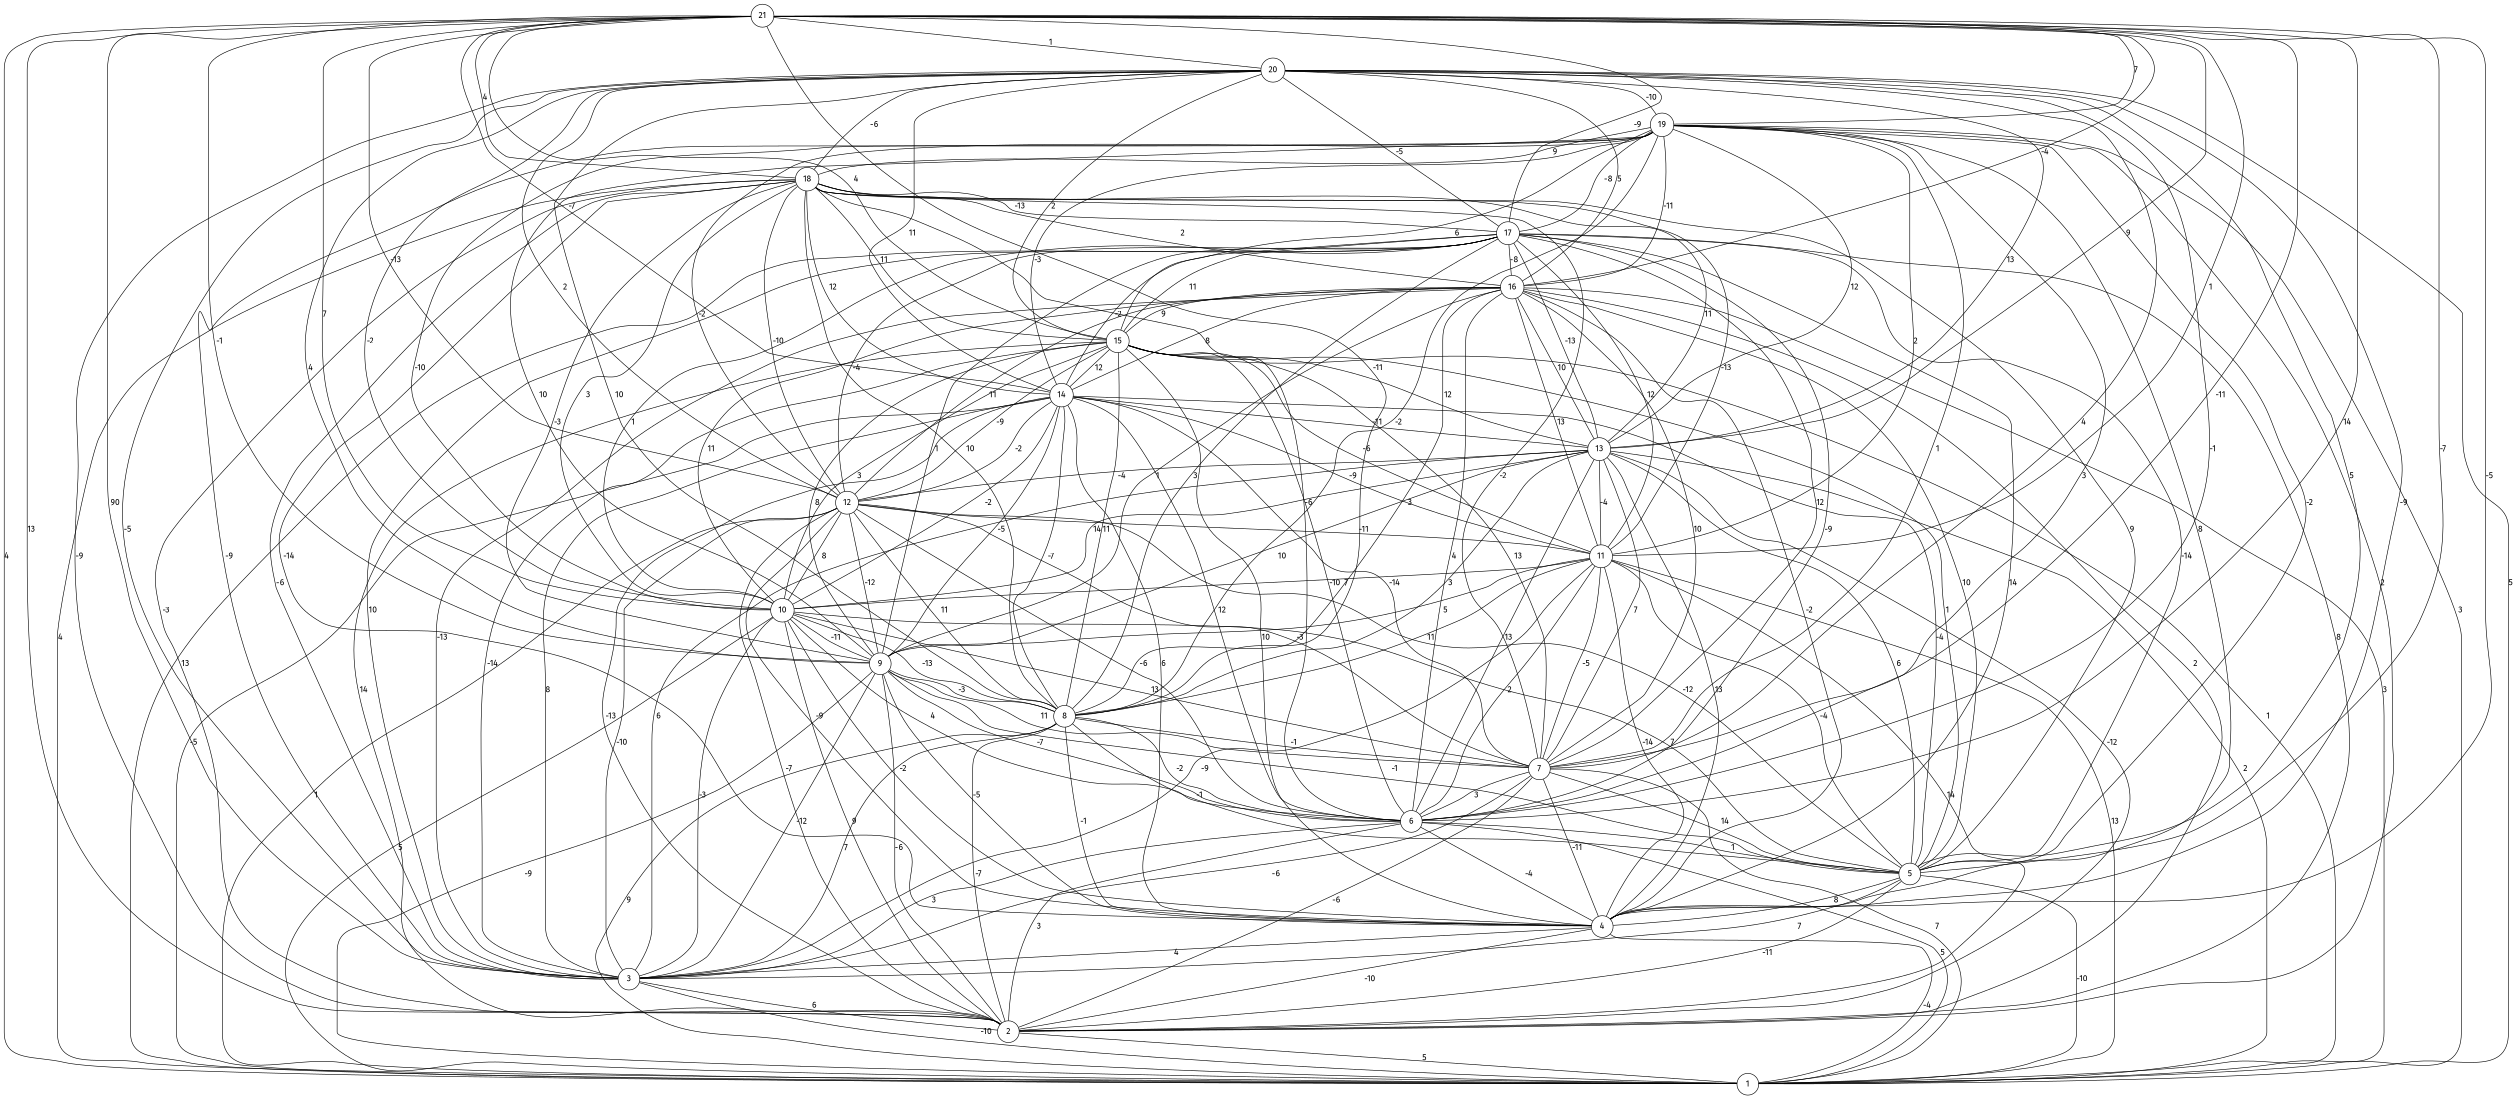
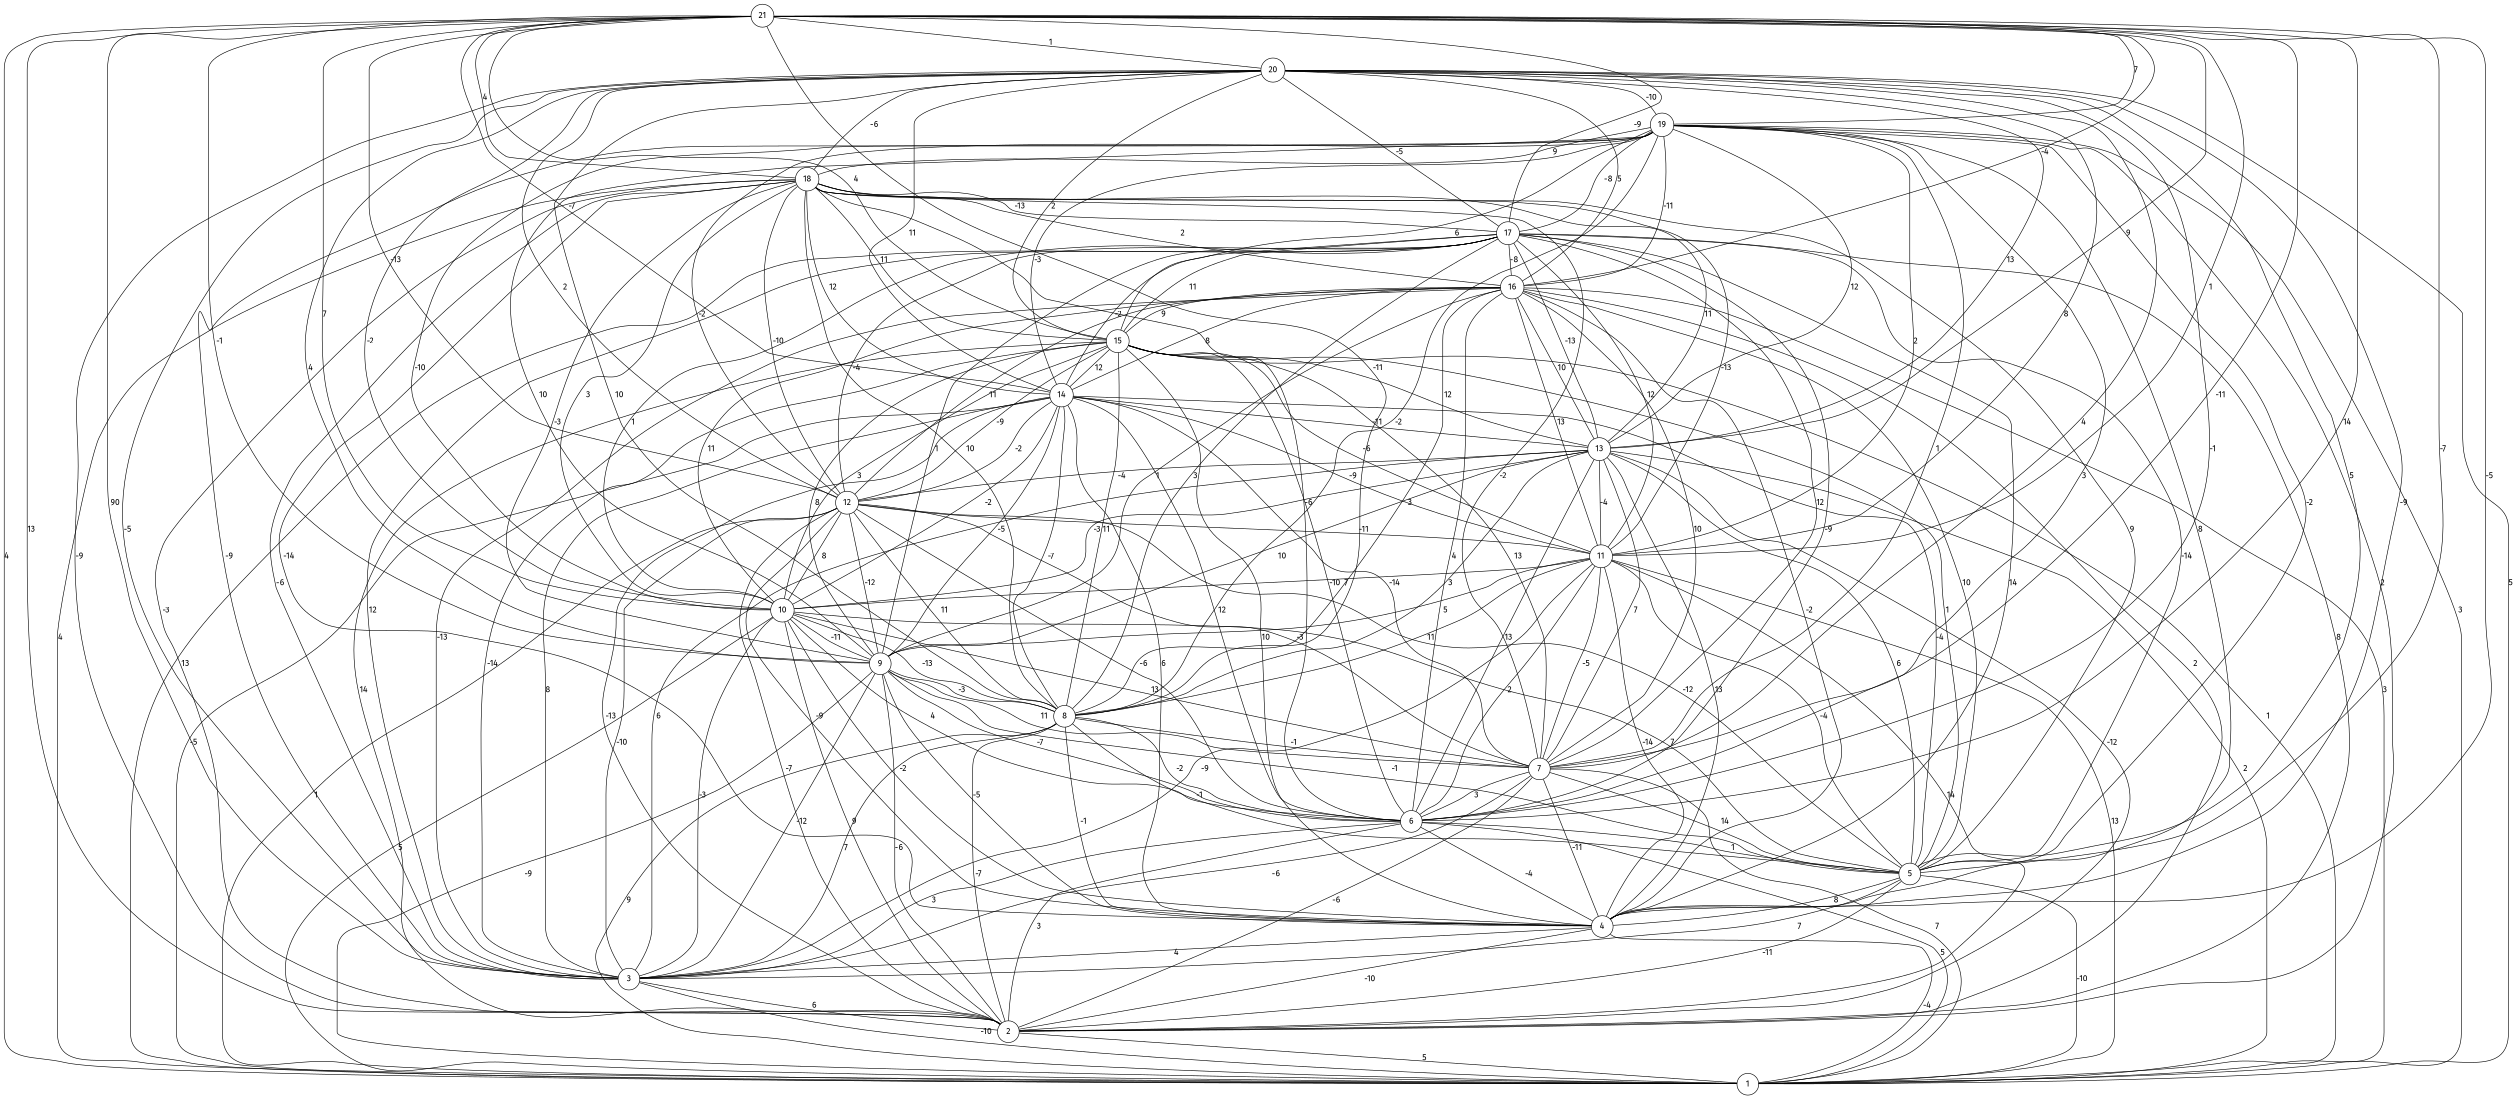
none -> (2039, 128)
(1097, 530) -> (1097, 530)
(373, 610) -> (373, 610)
